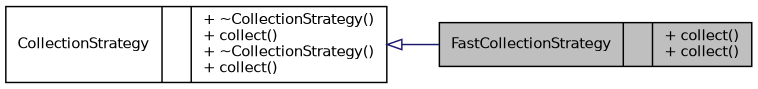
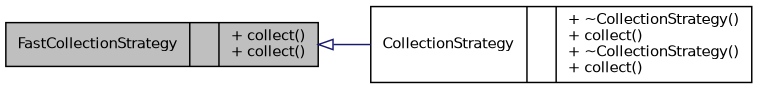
(420, 45) -> (352, 45)
